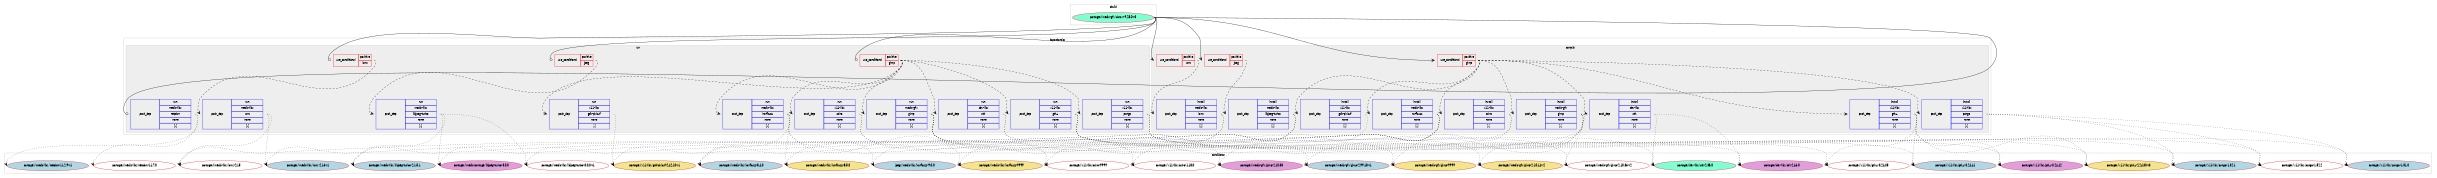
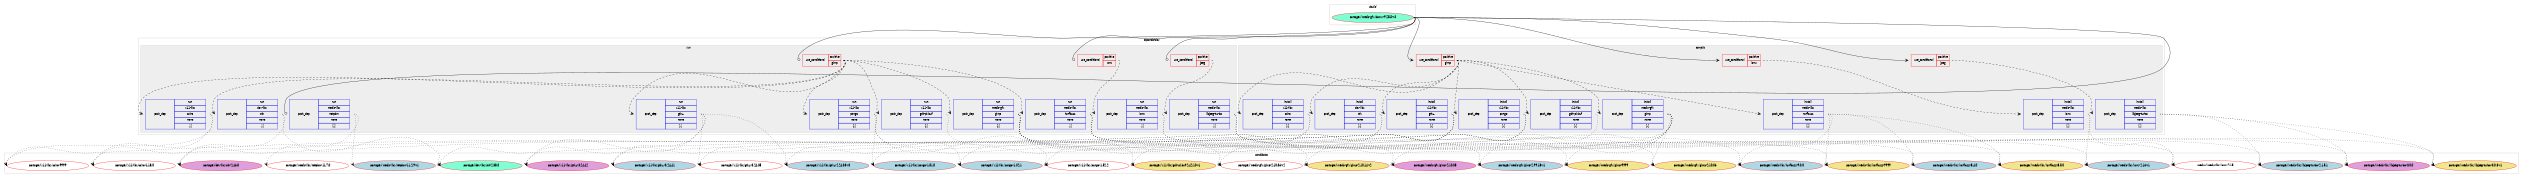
(221, 166) -> (2215, 166)
(481, 166) -> (2389, 166)
(568, 166) -> (2475, 166)
(915, 166) -> (1782, 166)
none -> (1695, 166)
(2129, 166) -> (828, 166)
